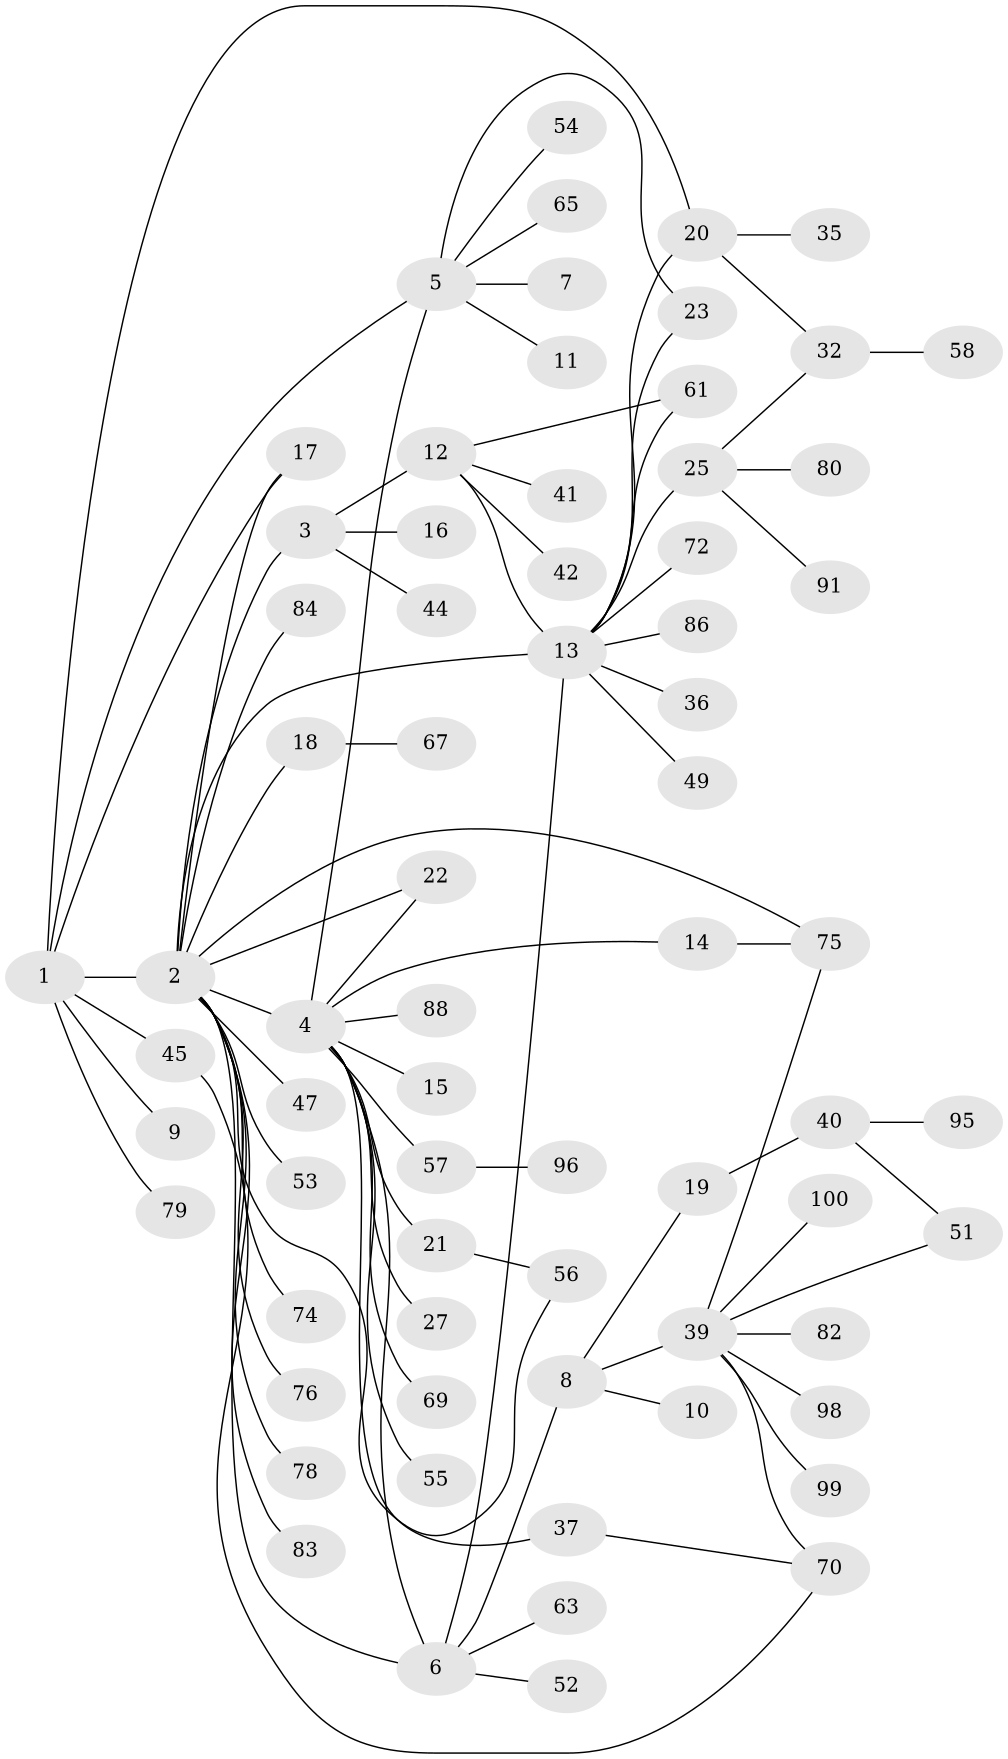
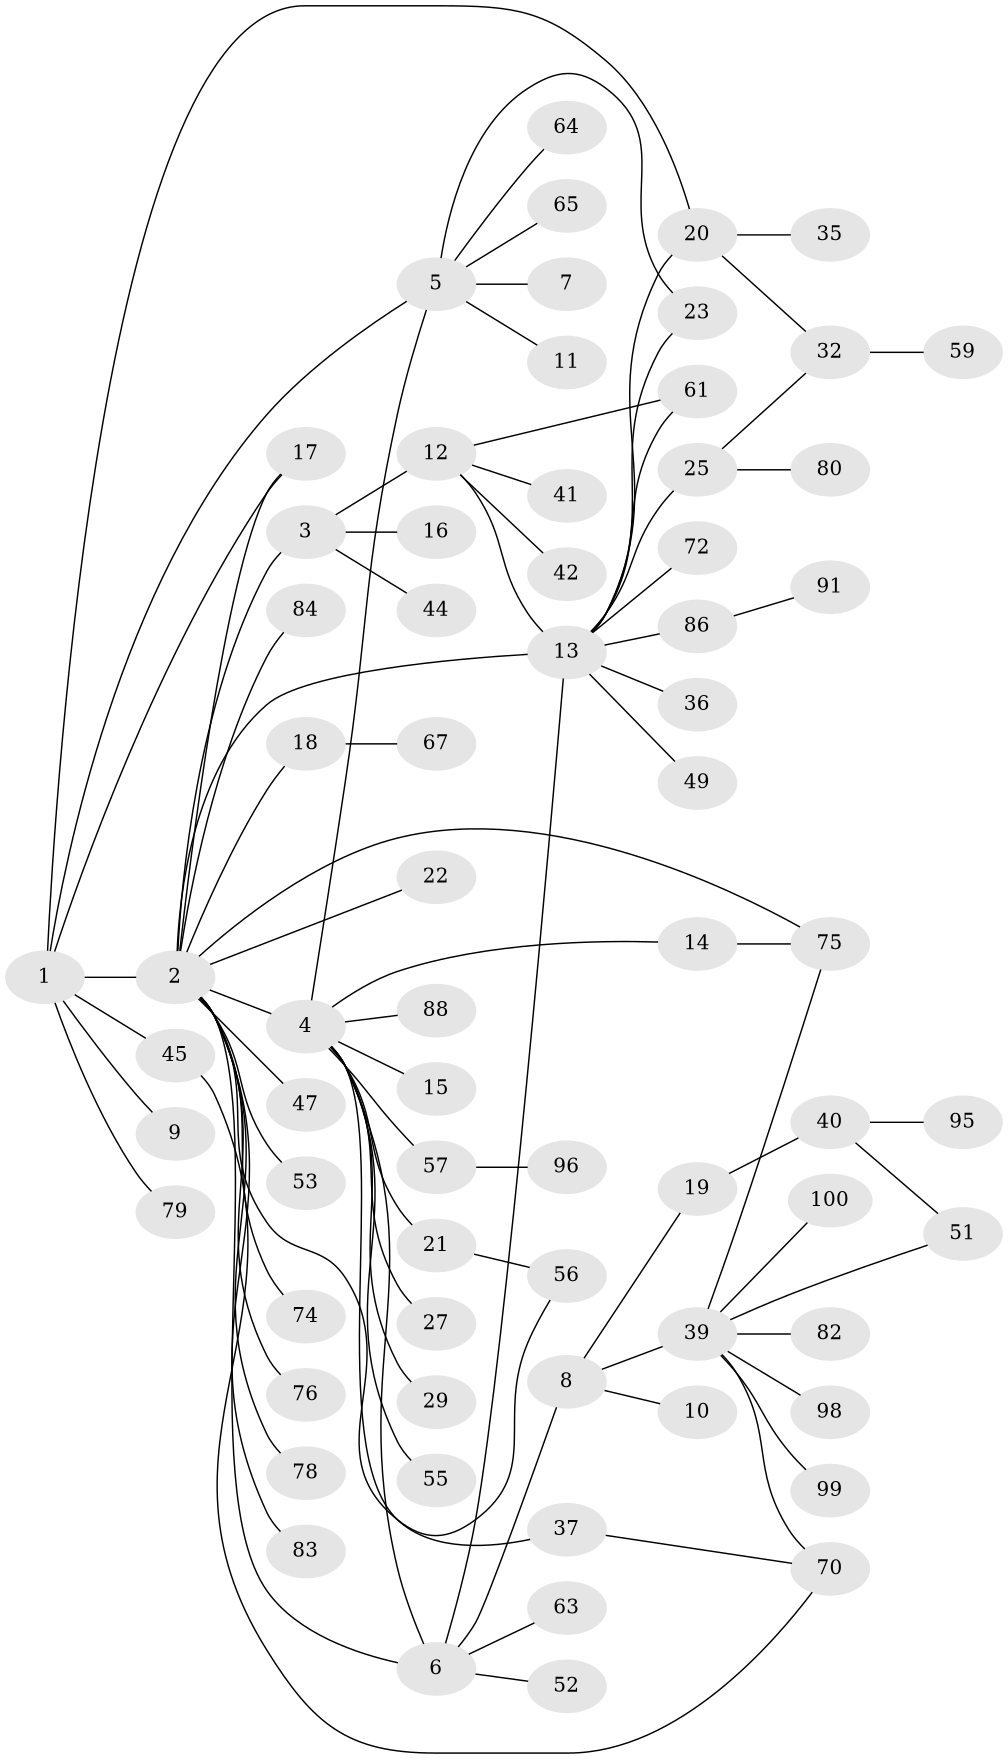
(567, 128) -> (567, 128)
(963, 352) -> (963, 352)
(764, 529) -> (764, 607)
(371, 952) -> none
(436, 1402) -> (436, 1402)
